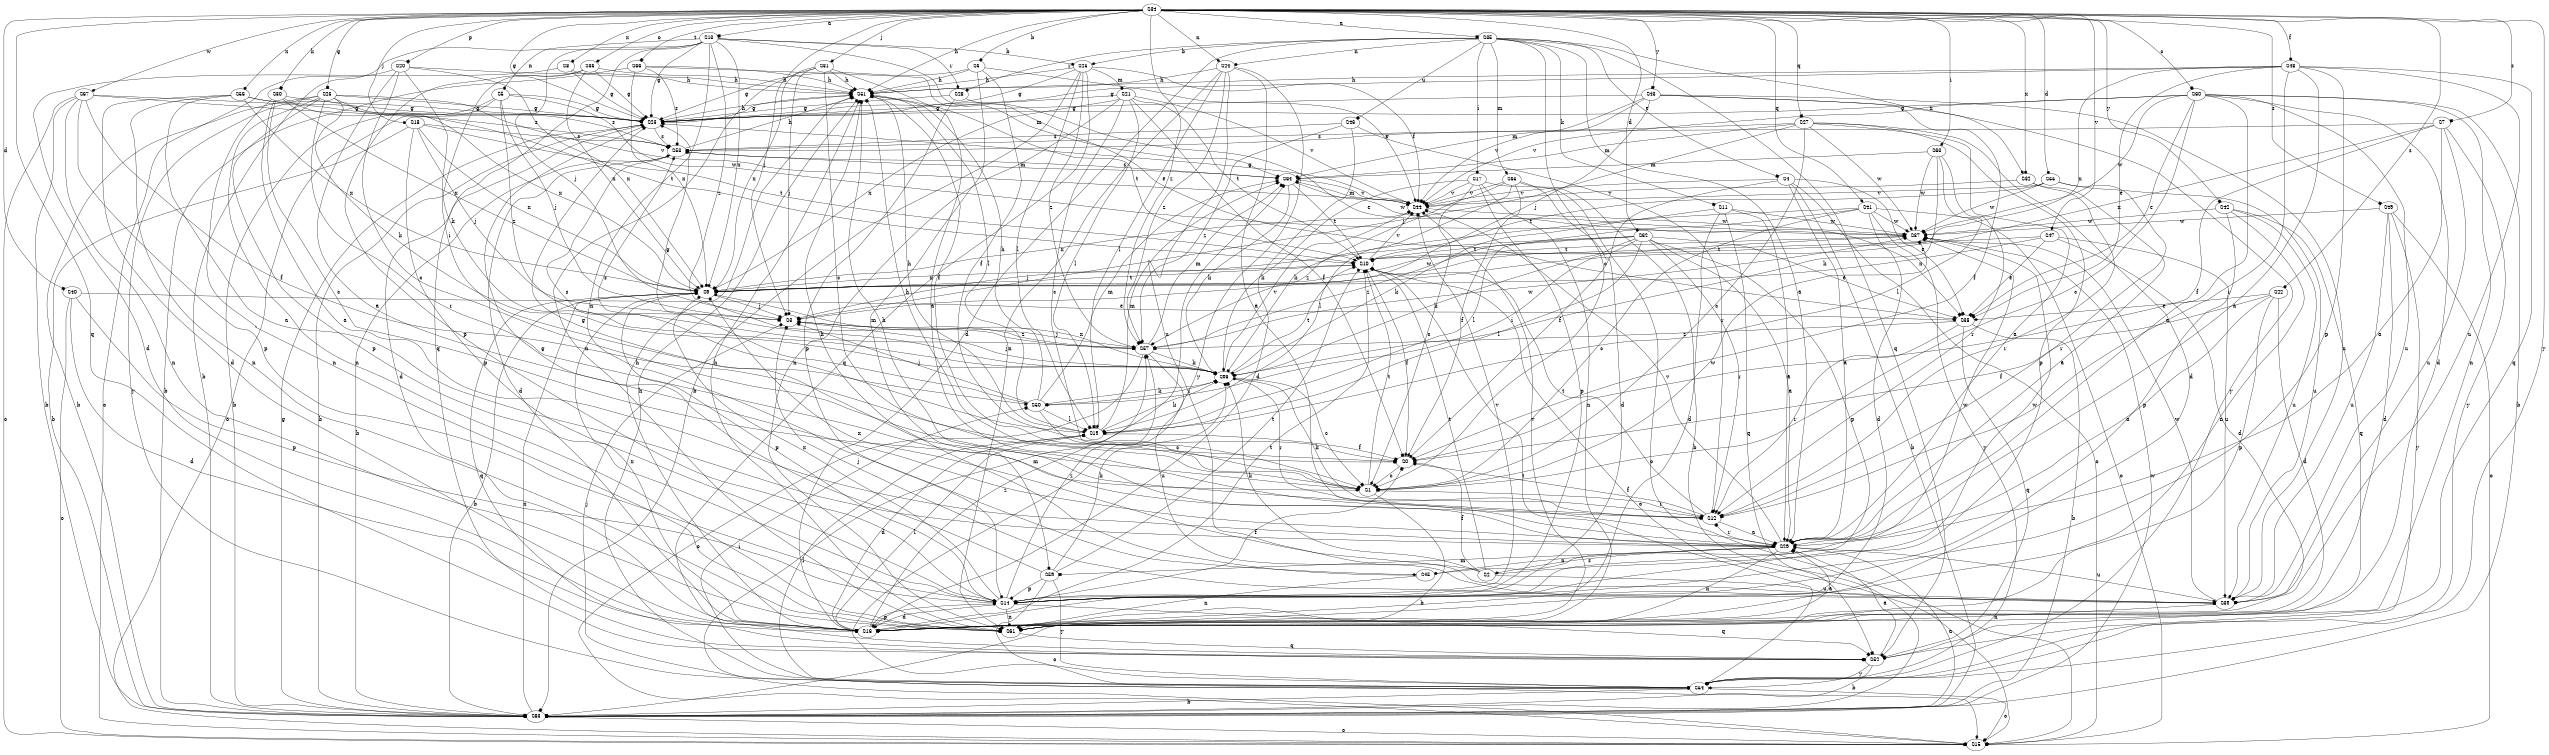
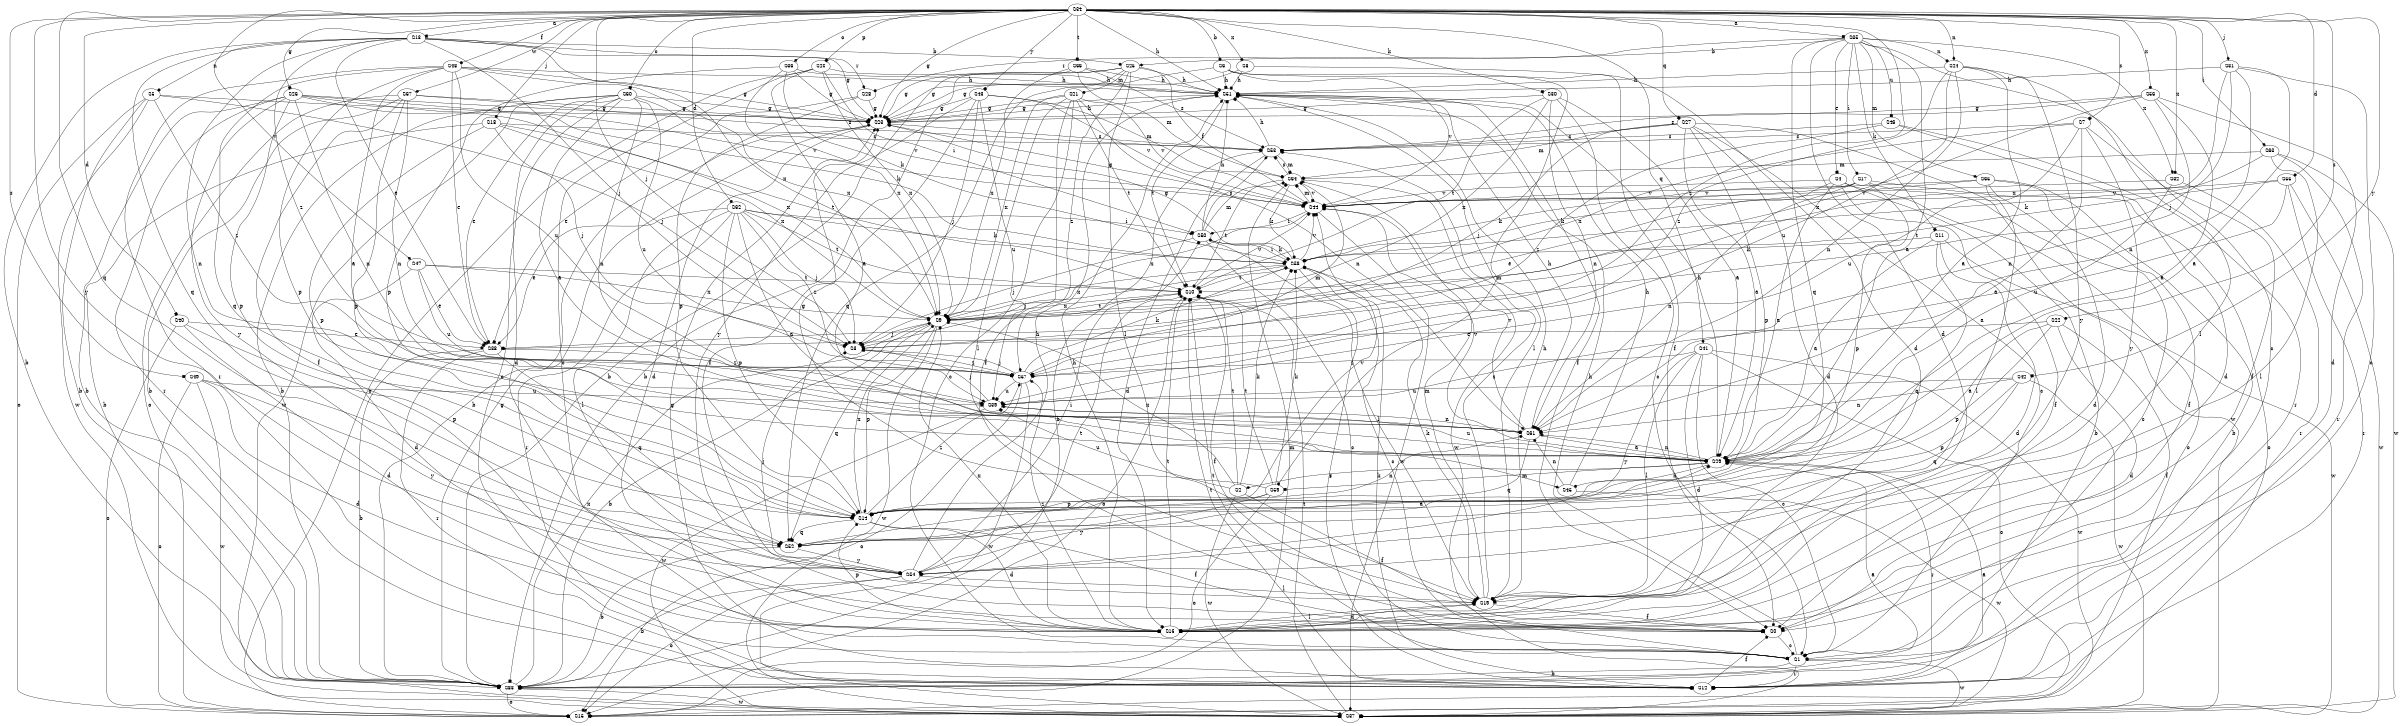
none -> (1266, 226)
(1224, 377) -> (1295, 264)
